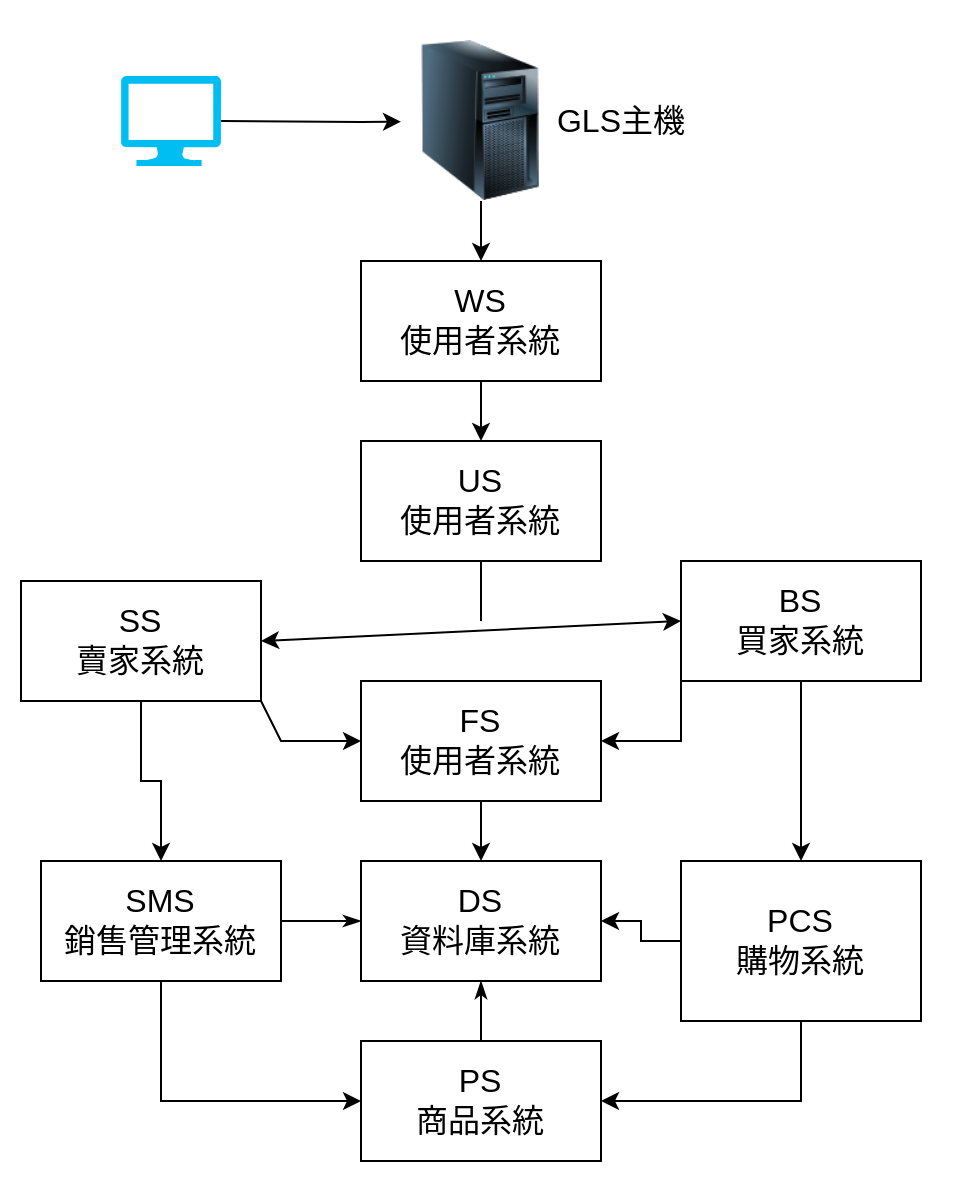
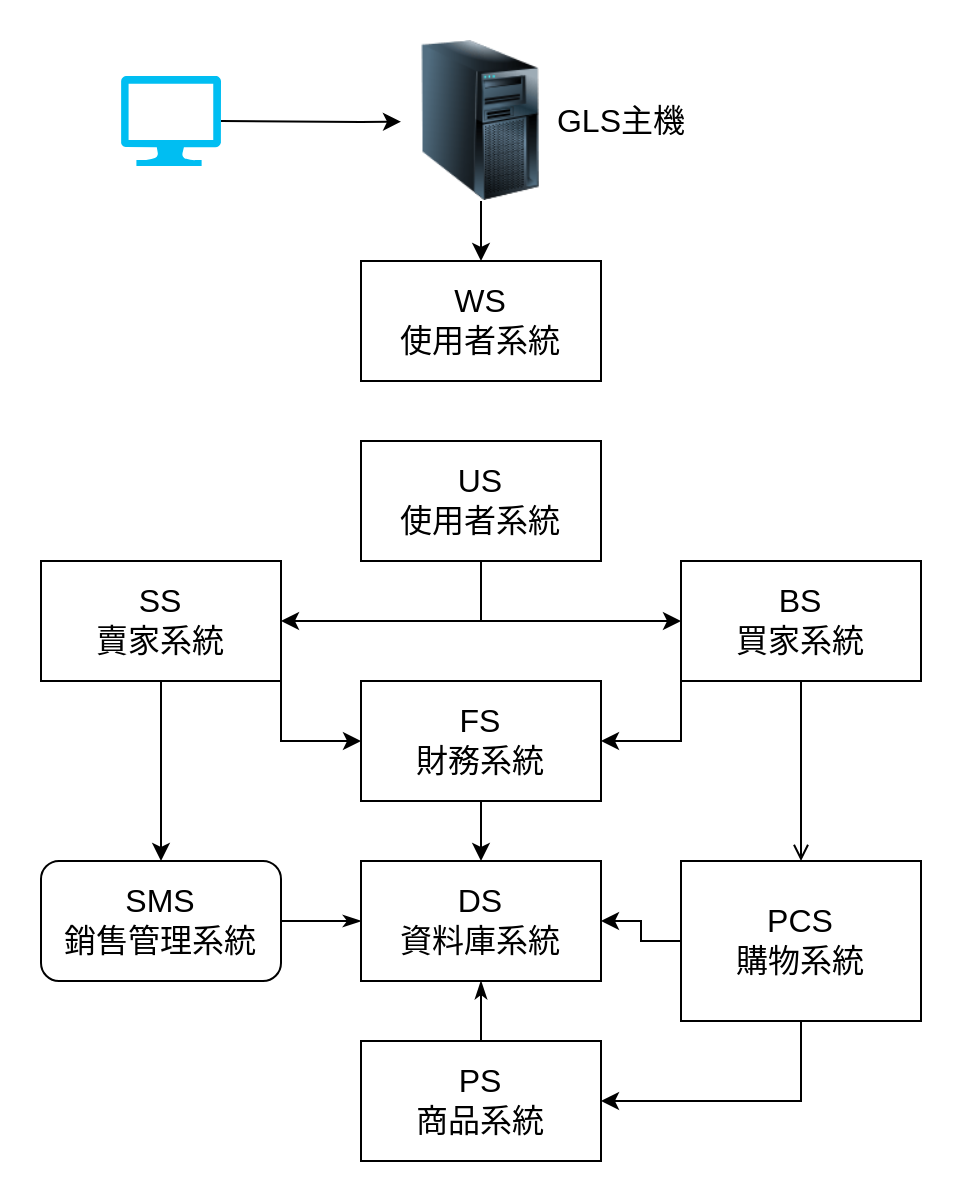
(481, 404) -> none
(141, 641) -> (161, 621)
(481, 741) -> (481, 741)
(801, 846) -> (801, 848)
(161, 921) -> (161, 921)
(194, 1101) -> none
